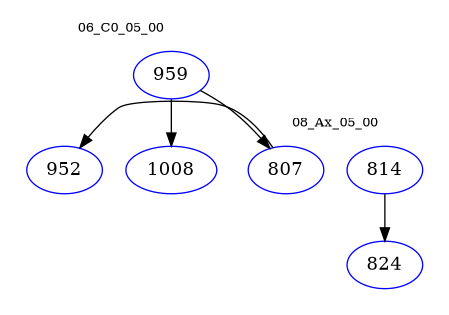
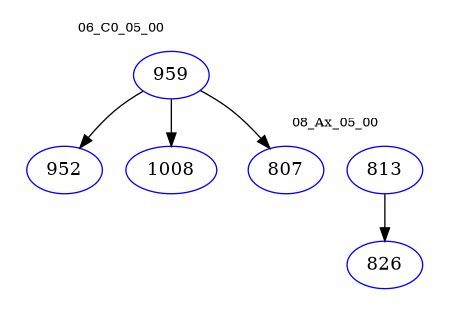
(183, 101) -> (114, 112)
(385, 170) -> (385, 170)
(385, 265) -> (385, 265)
